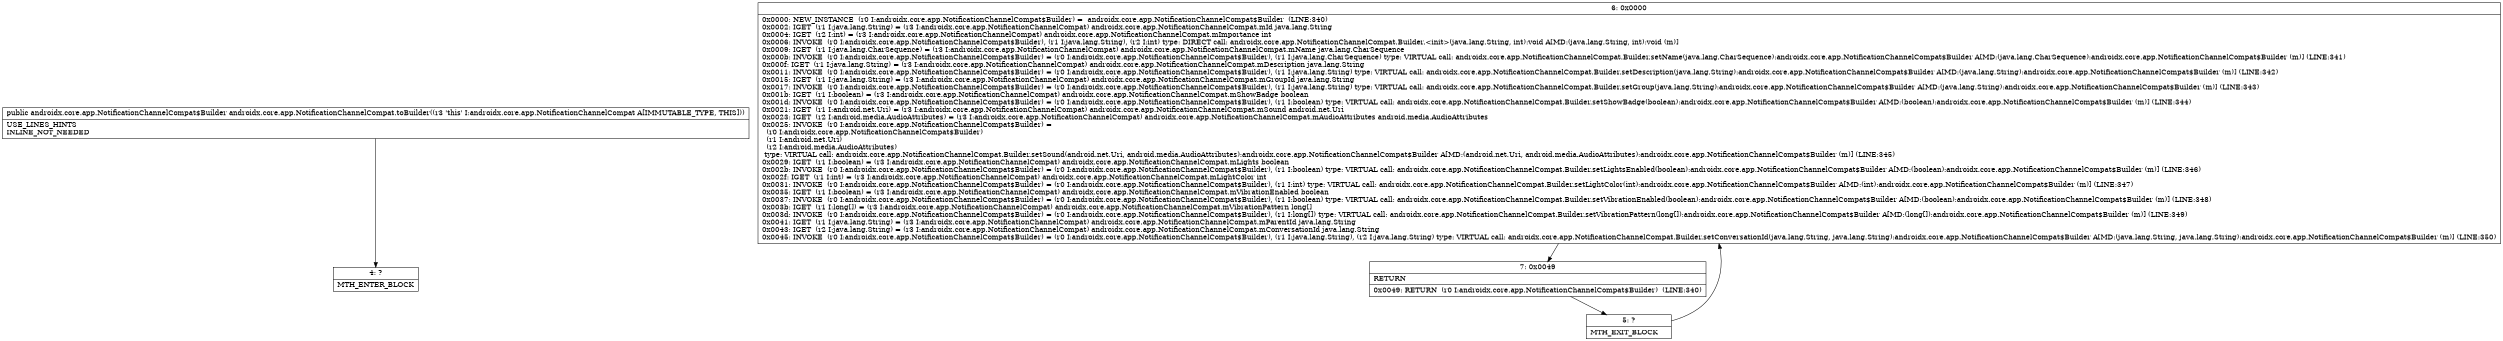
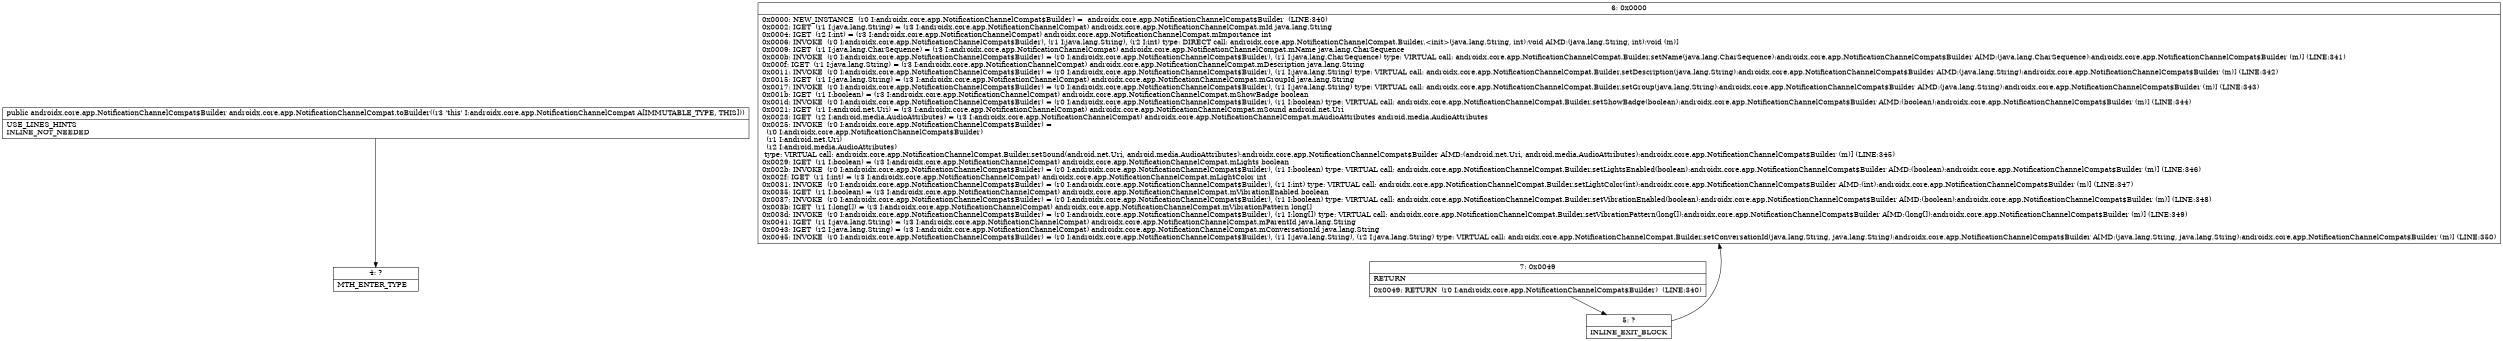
(1554, 251) -> none
(376, 285) -> (372, 285)
(1624, 332) -> (1629, 332)
